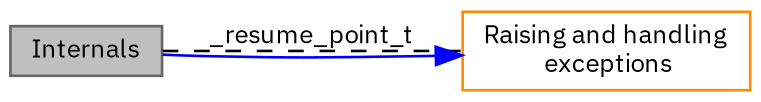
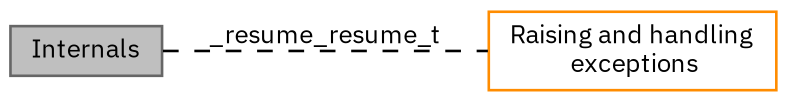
(312, 37) -> (325, 37)
(299, 57) -> none
